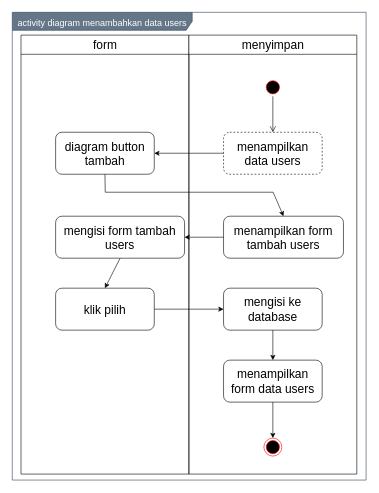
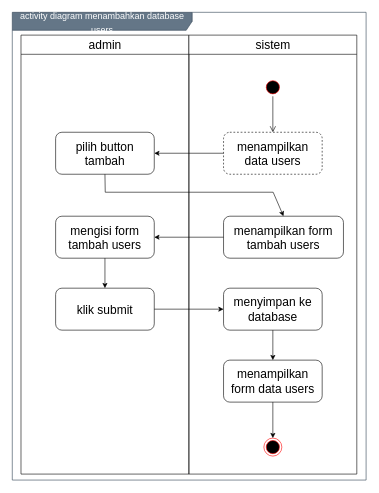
(102, 21) -> (102, 21)
(105, 45) -> (105, 45)
(273, 45) -> (273, 45)
(105, 153) -> (105, 153)
(120, 237) -> (105, 237)
(105, 309) -> (105, 309)
(273, 309) -> (273, 309)
